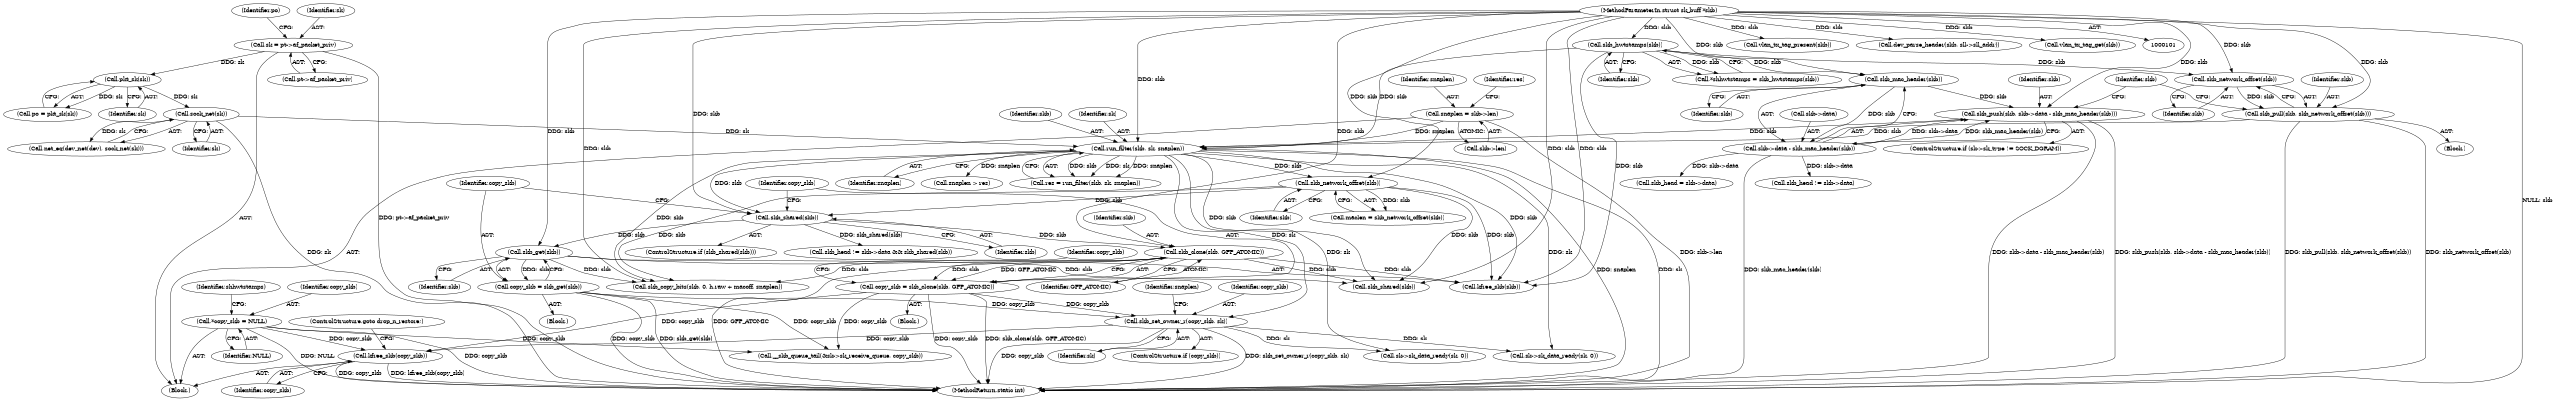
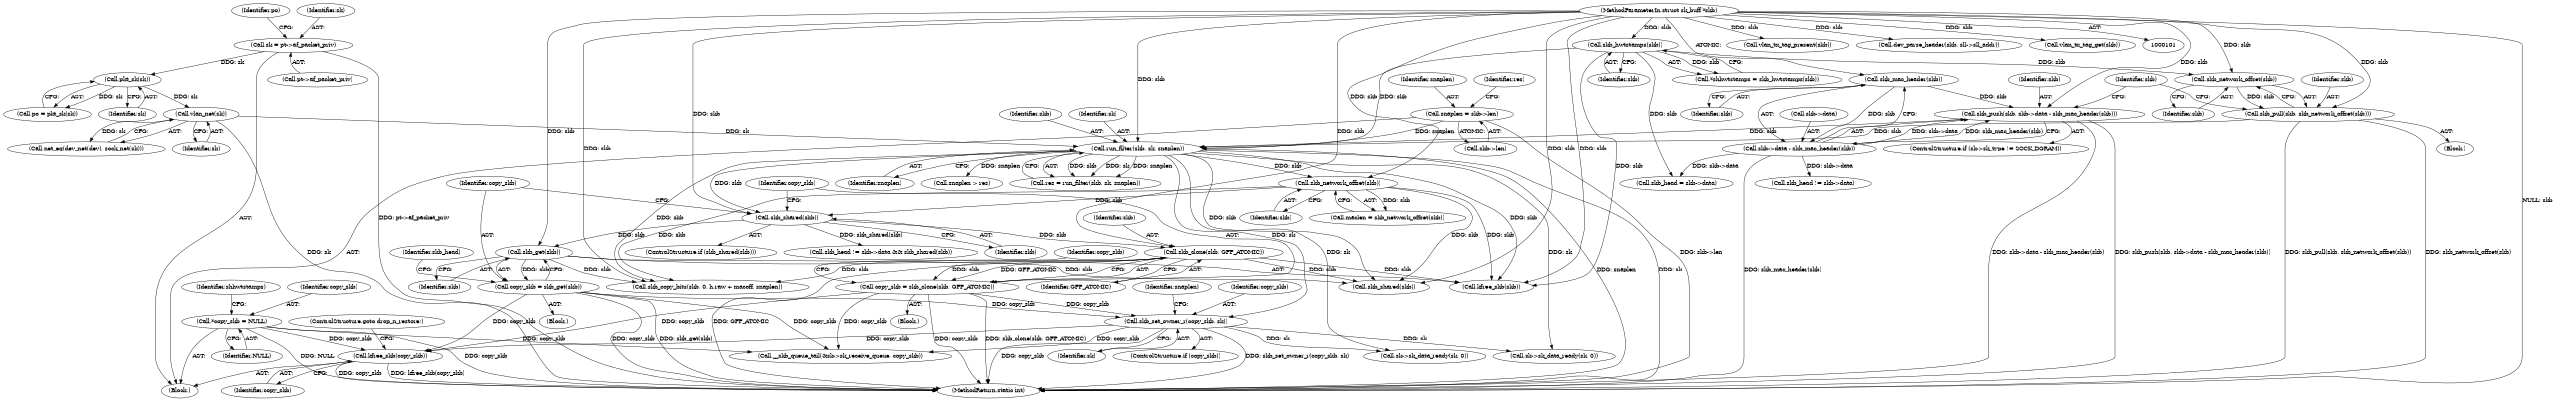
(1709, 45) -> (1709, 45)
(309, 60) -> none
(1761, 68) -> (1649, 111)
(201, 114) -> (201, 114)
none -> (432, 253)
(1197, 270) -> (1197, 270)
none -> (479, 325)
none -> (998, 349)
